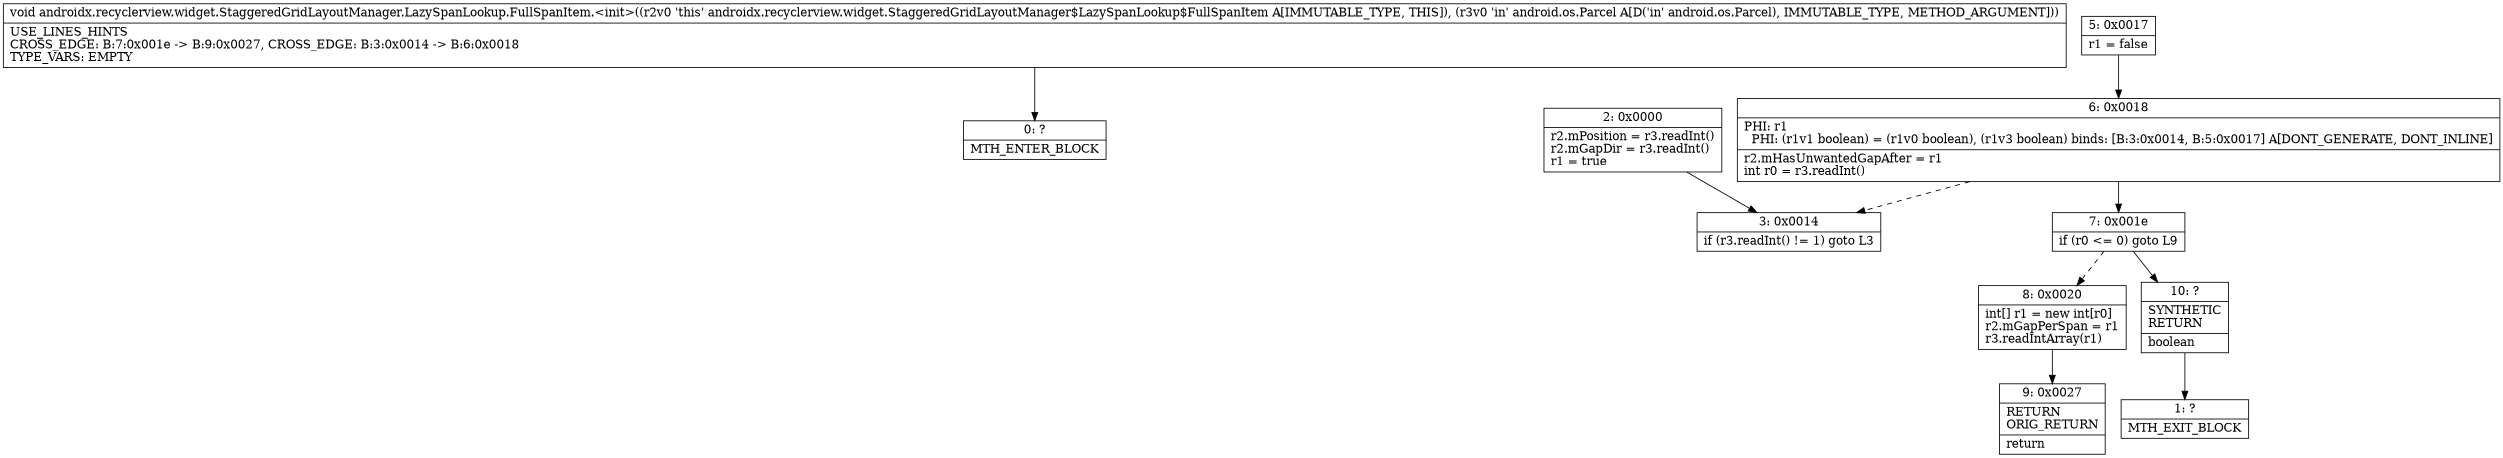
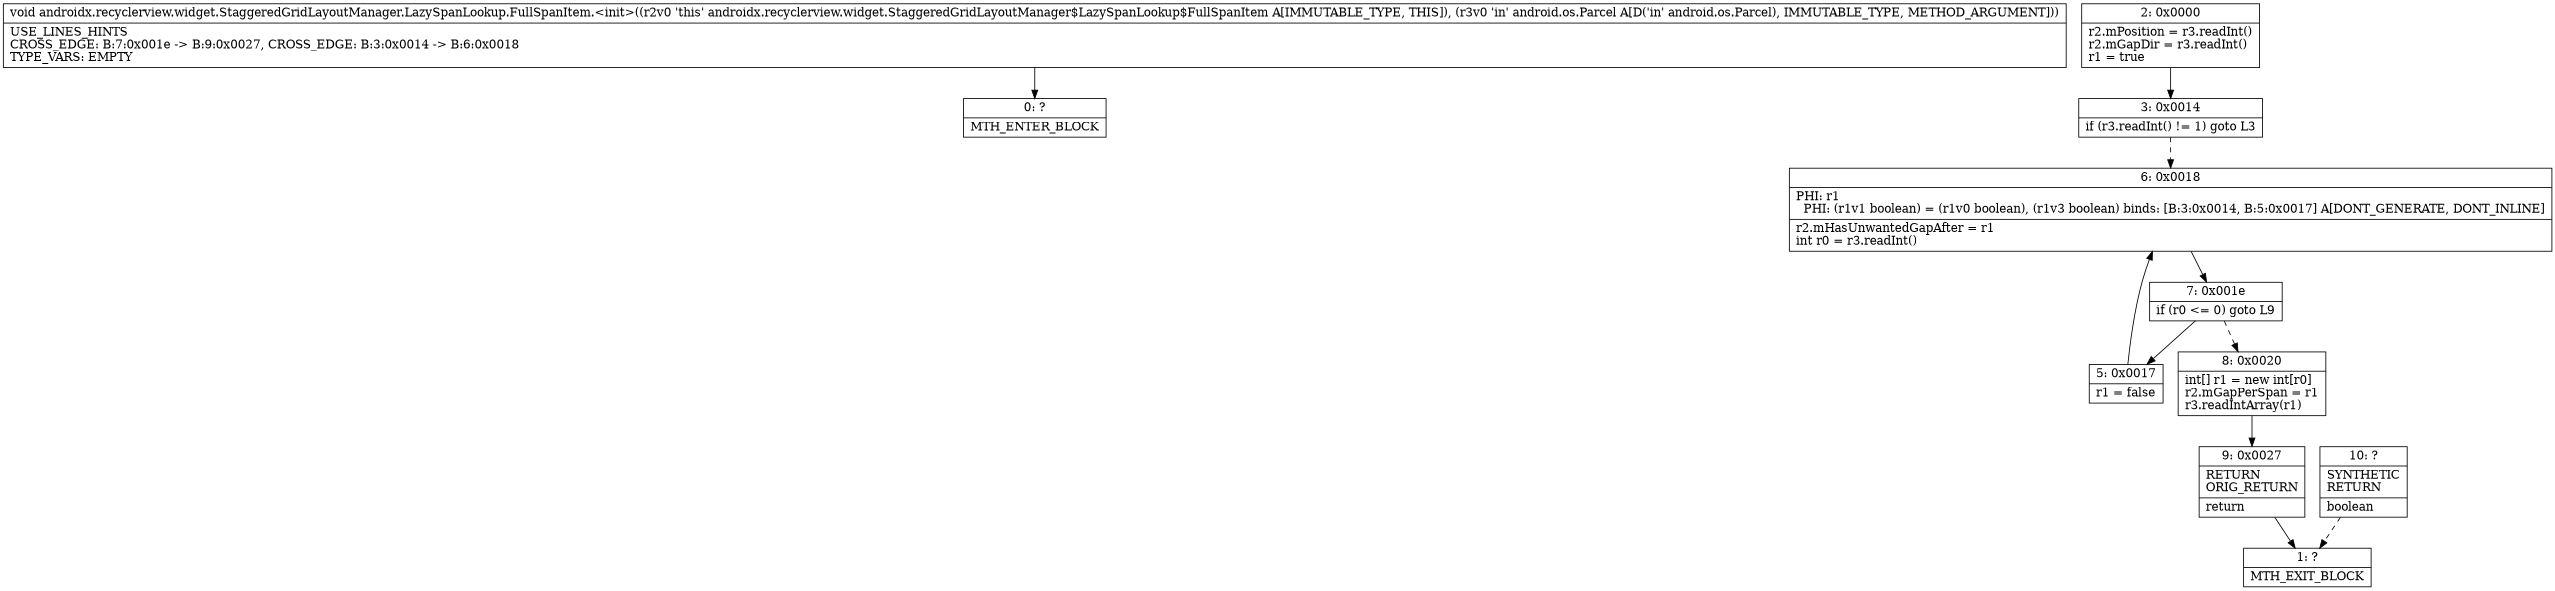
(1917, 196) -> (2171, 148)
(2143, 263) -> (2174, 340)
(2185, 372) -> (2332, 529)
none -> (2283, 529)
